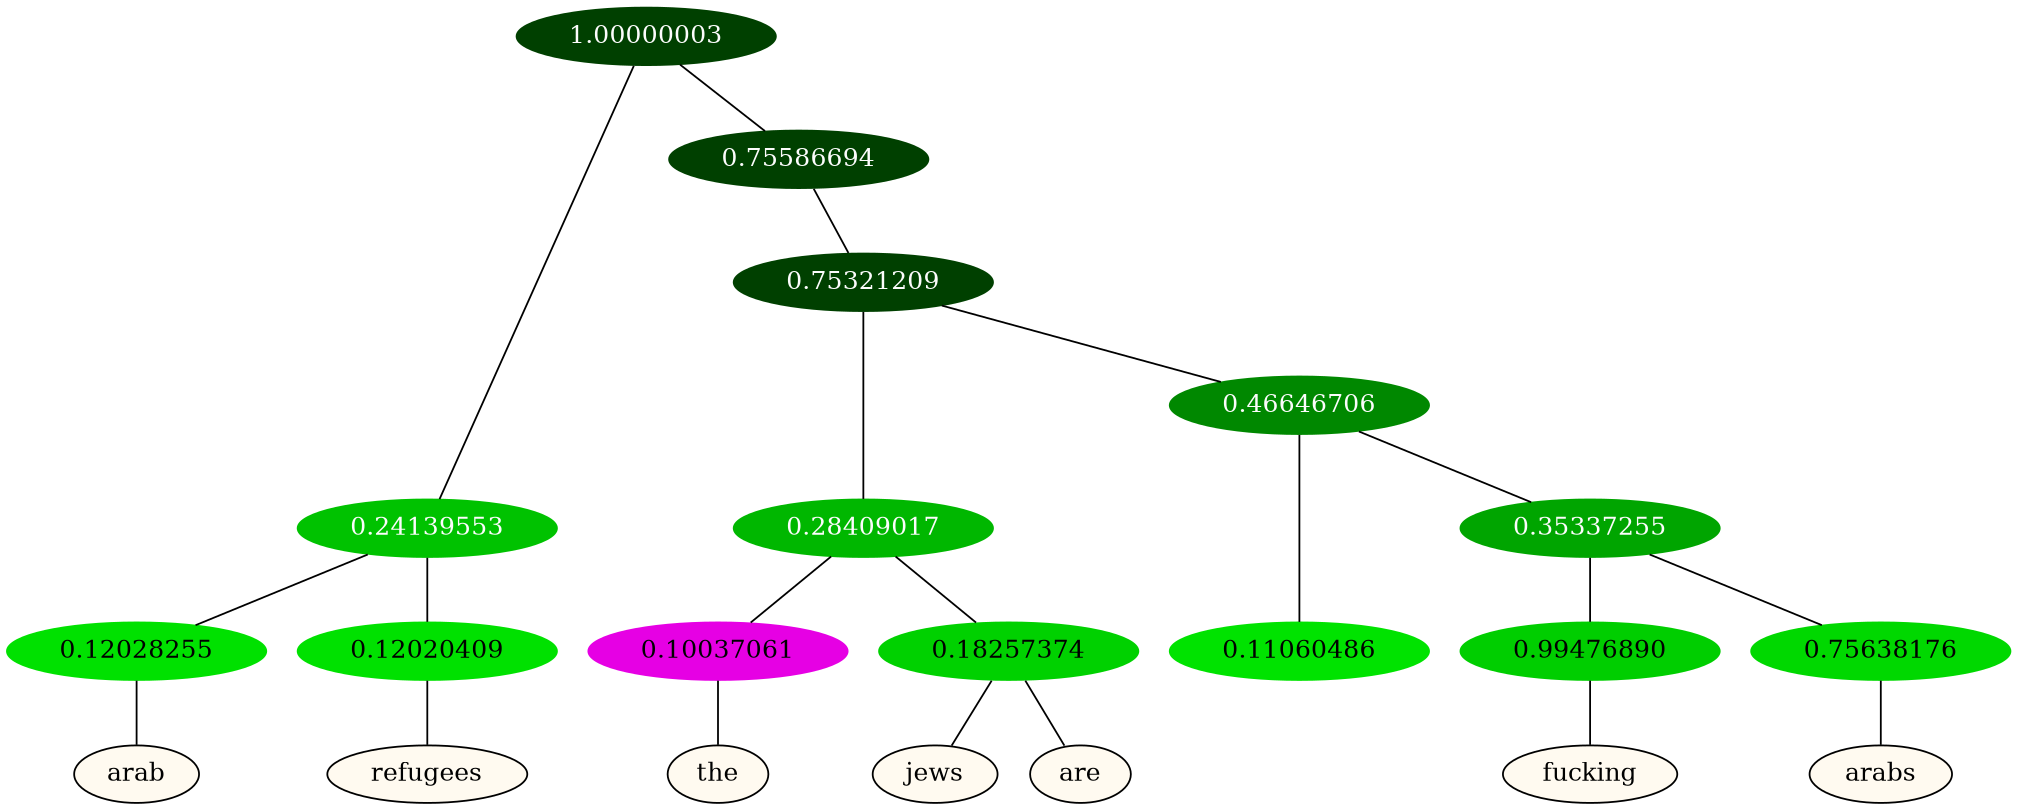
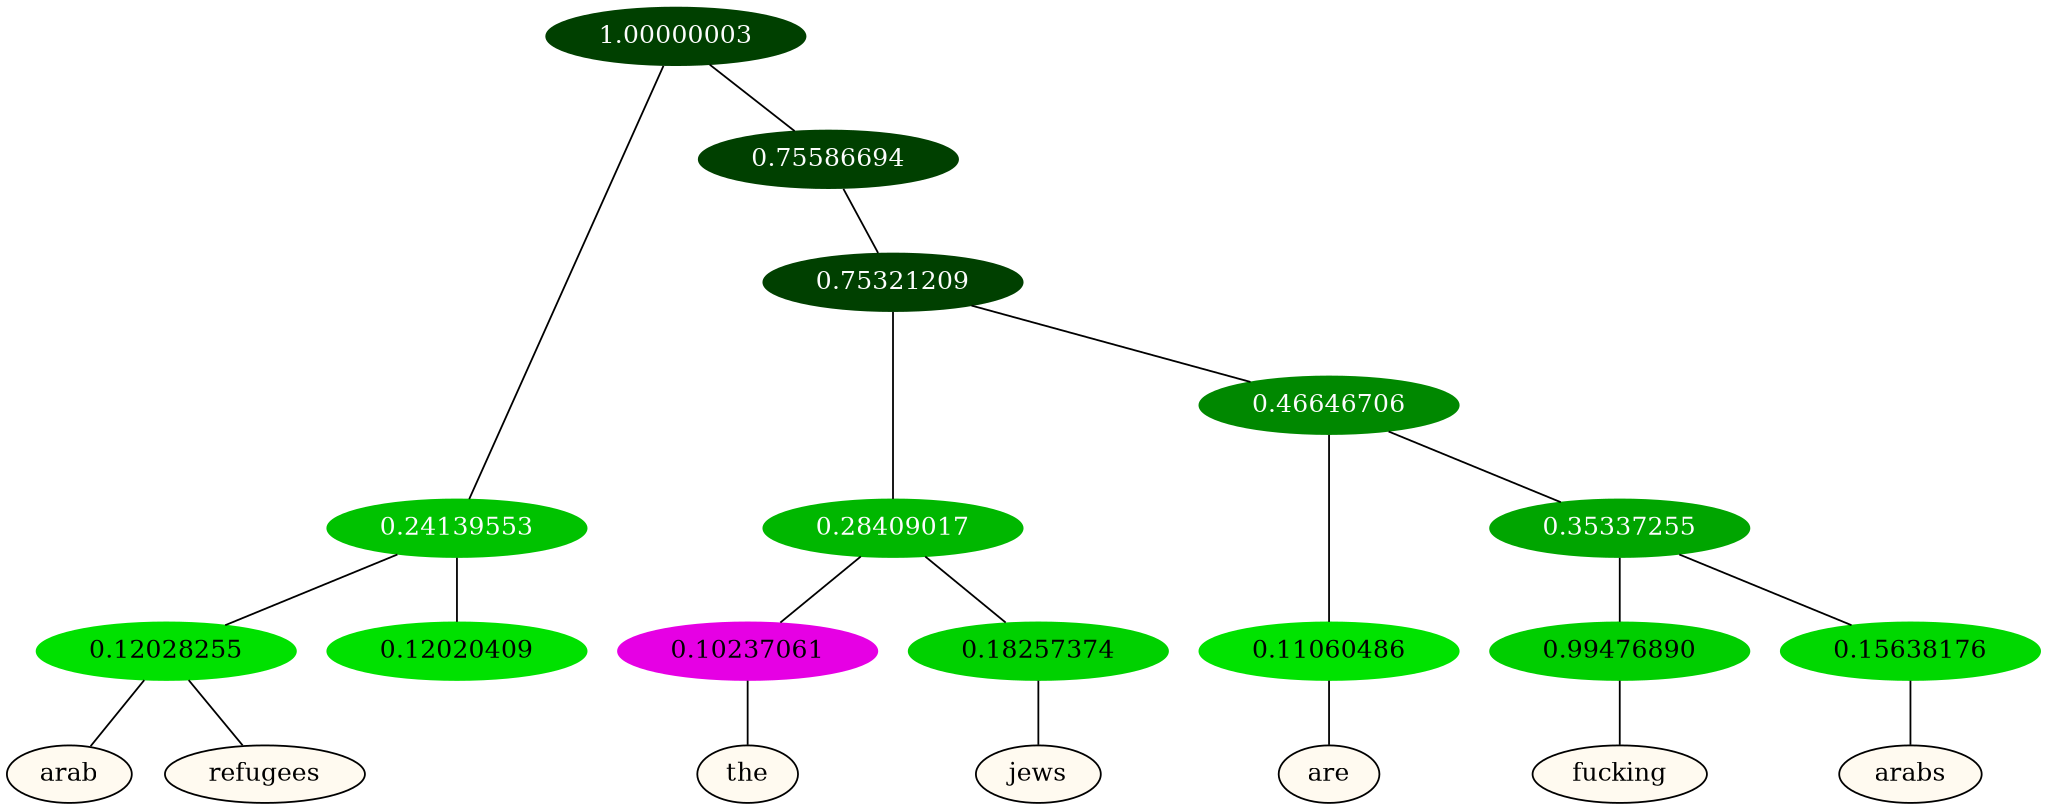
(718, 651) -> (748, 651)
(1881, 651) -> (1910, 651)
(427, 713) -> (216, 713)
(1045, 713) -> (1329, 713)
